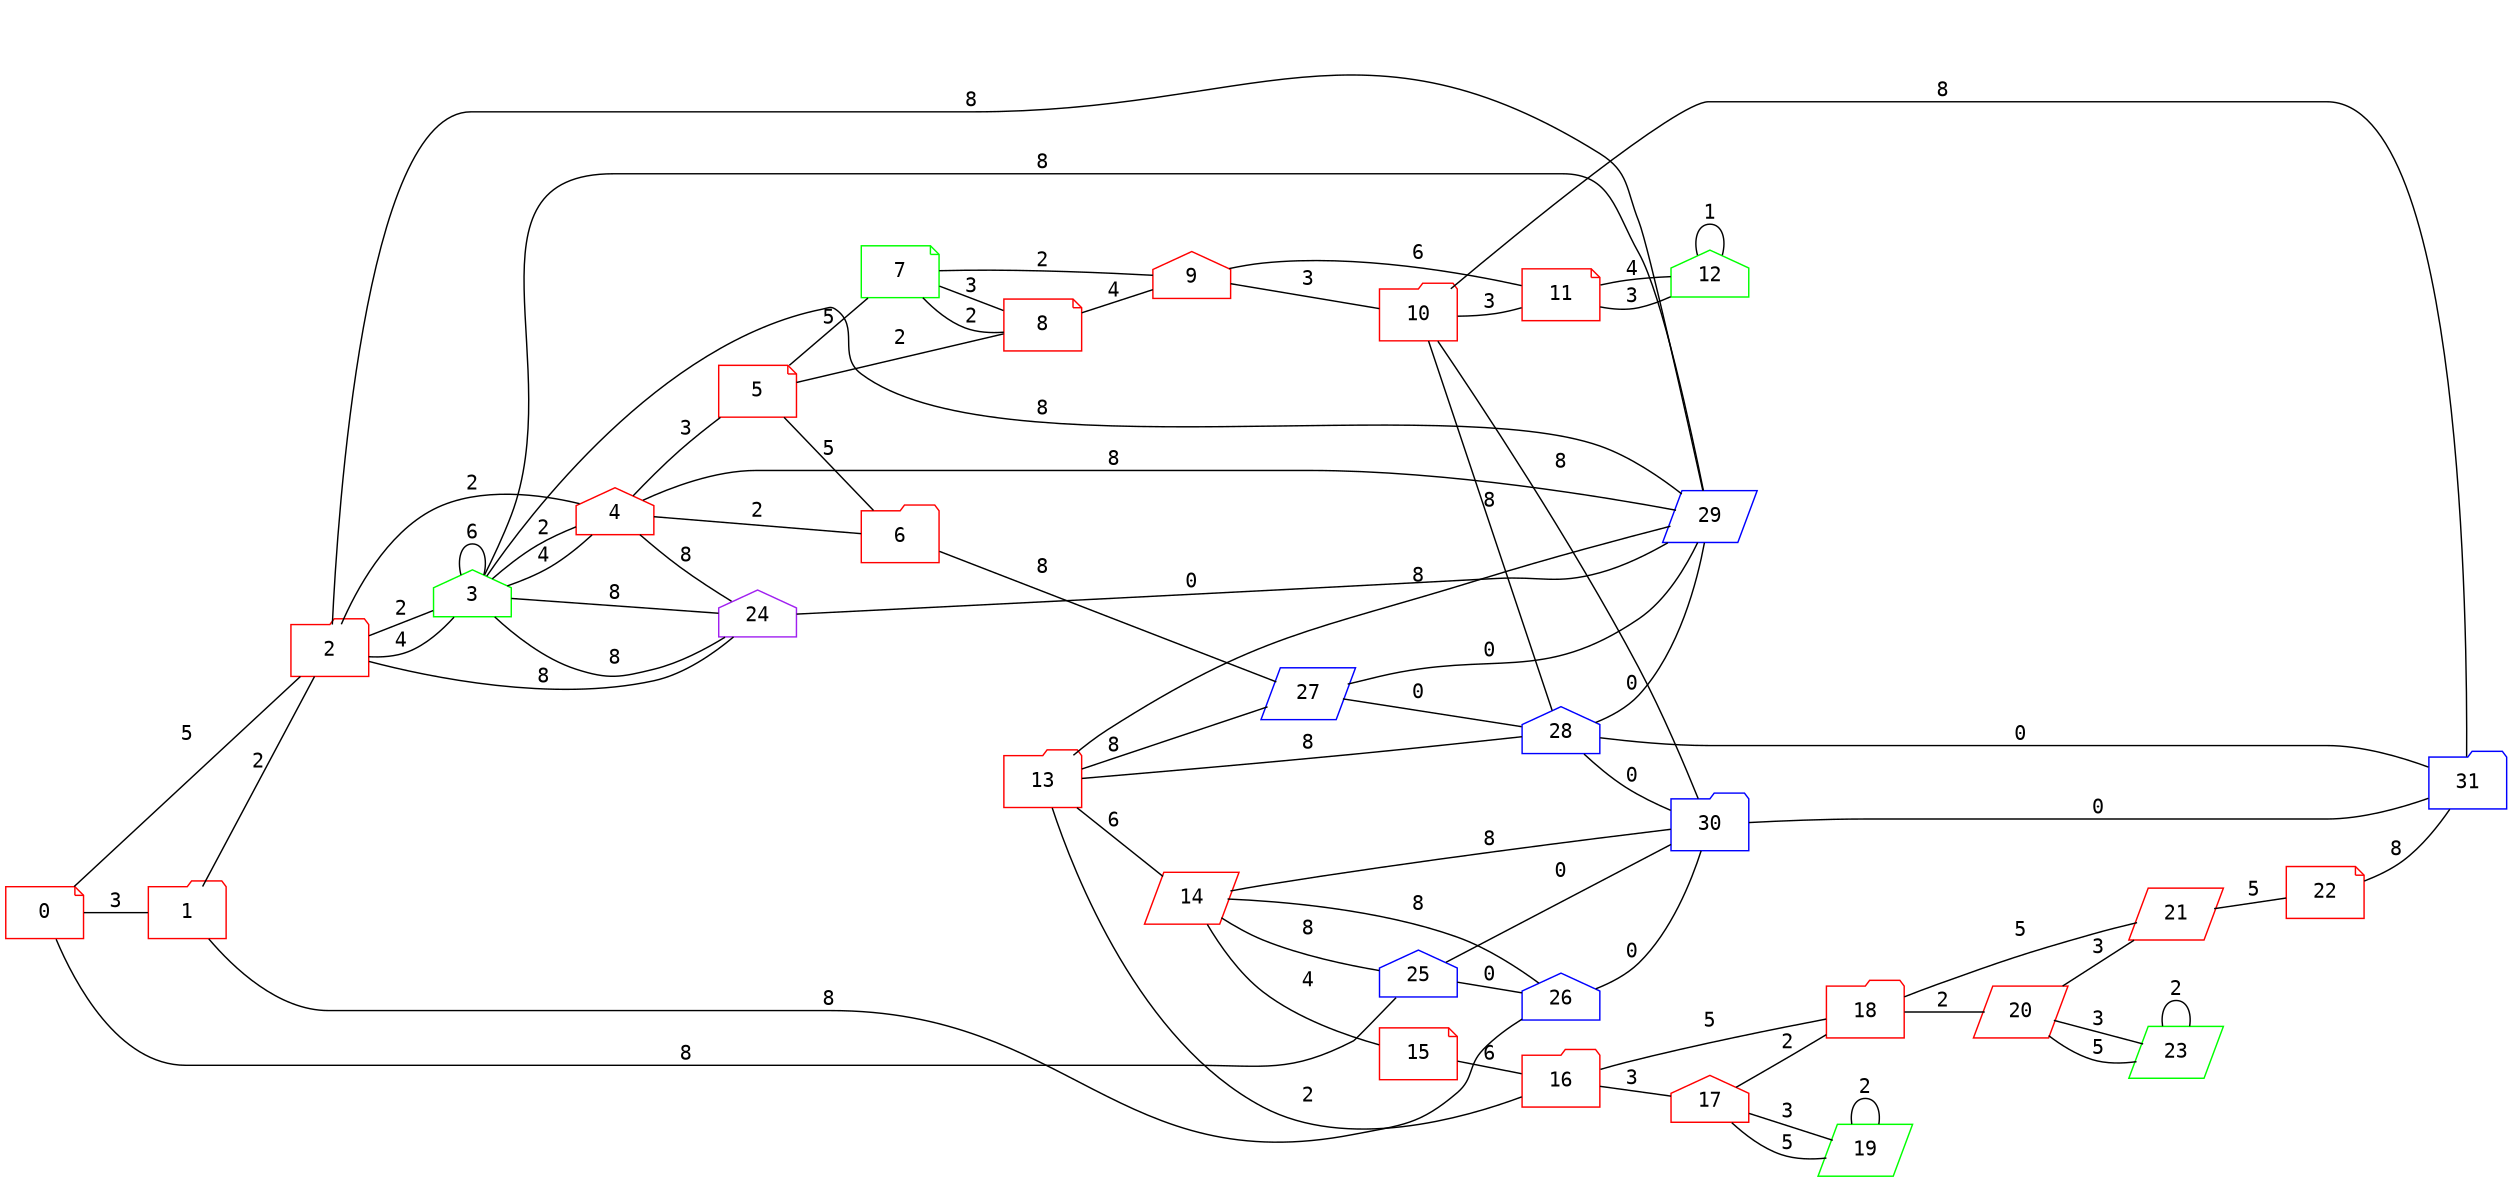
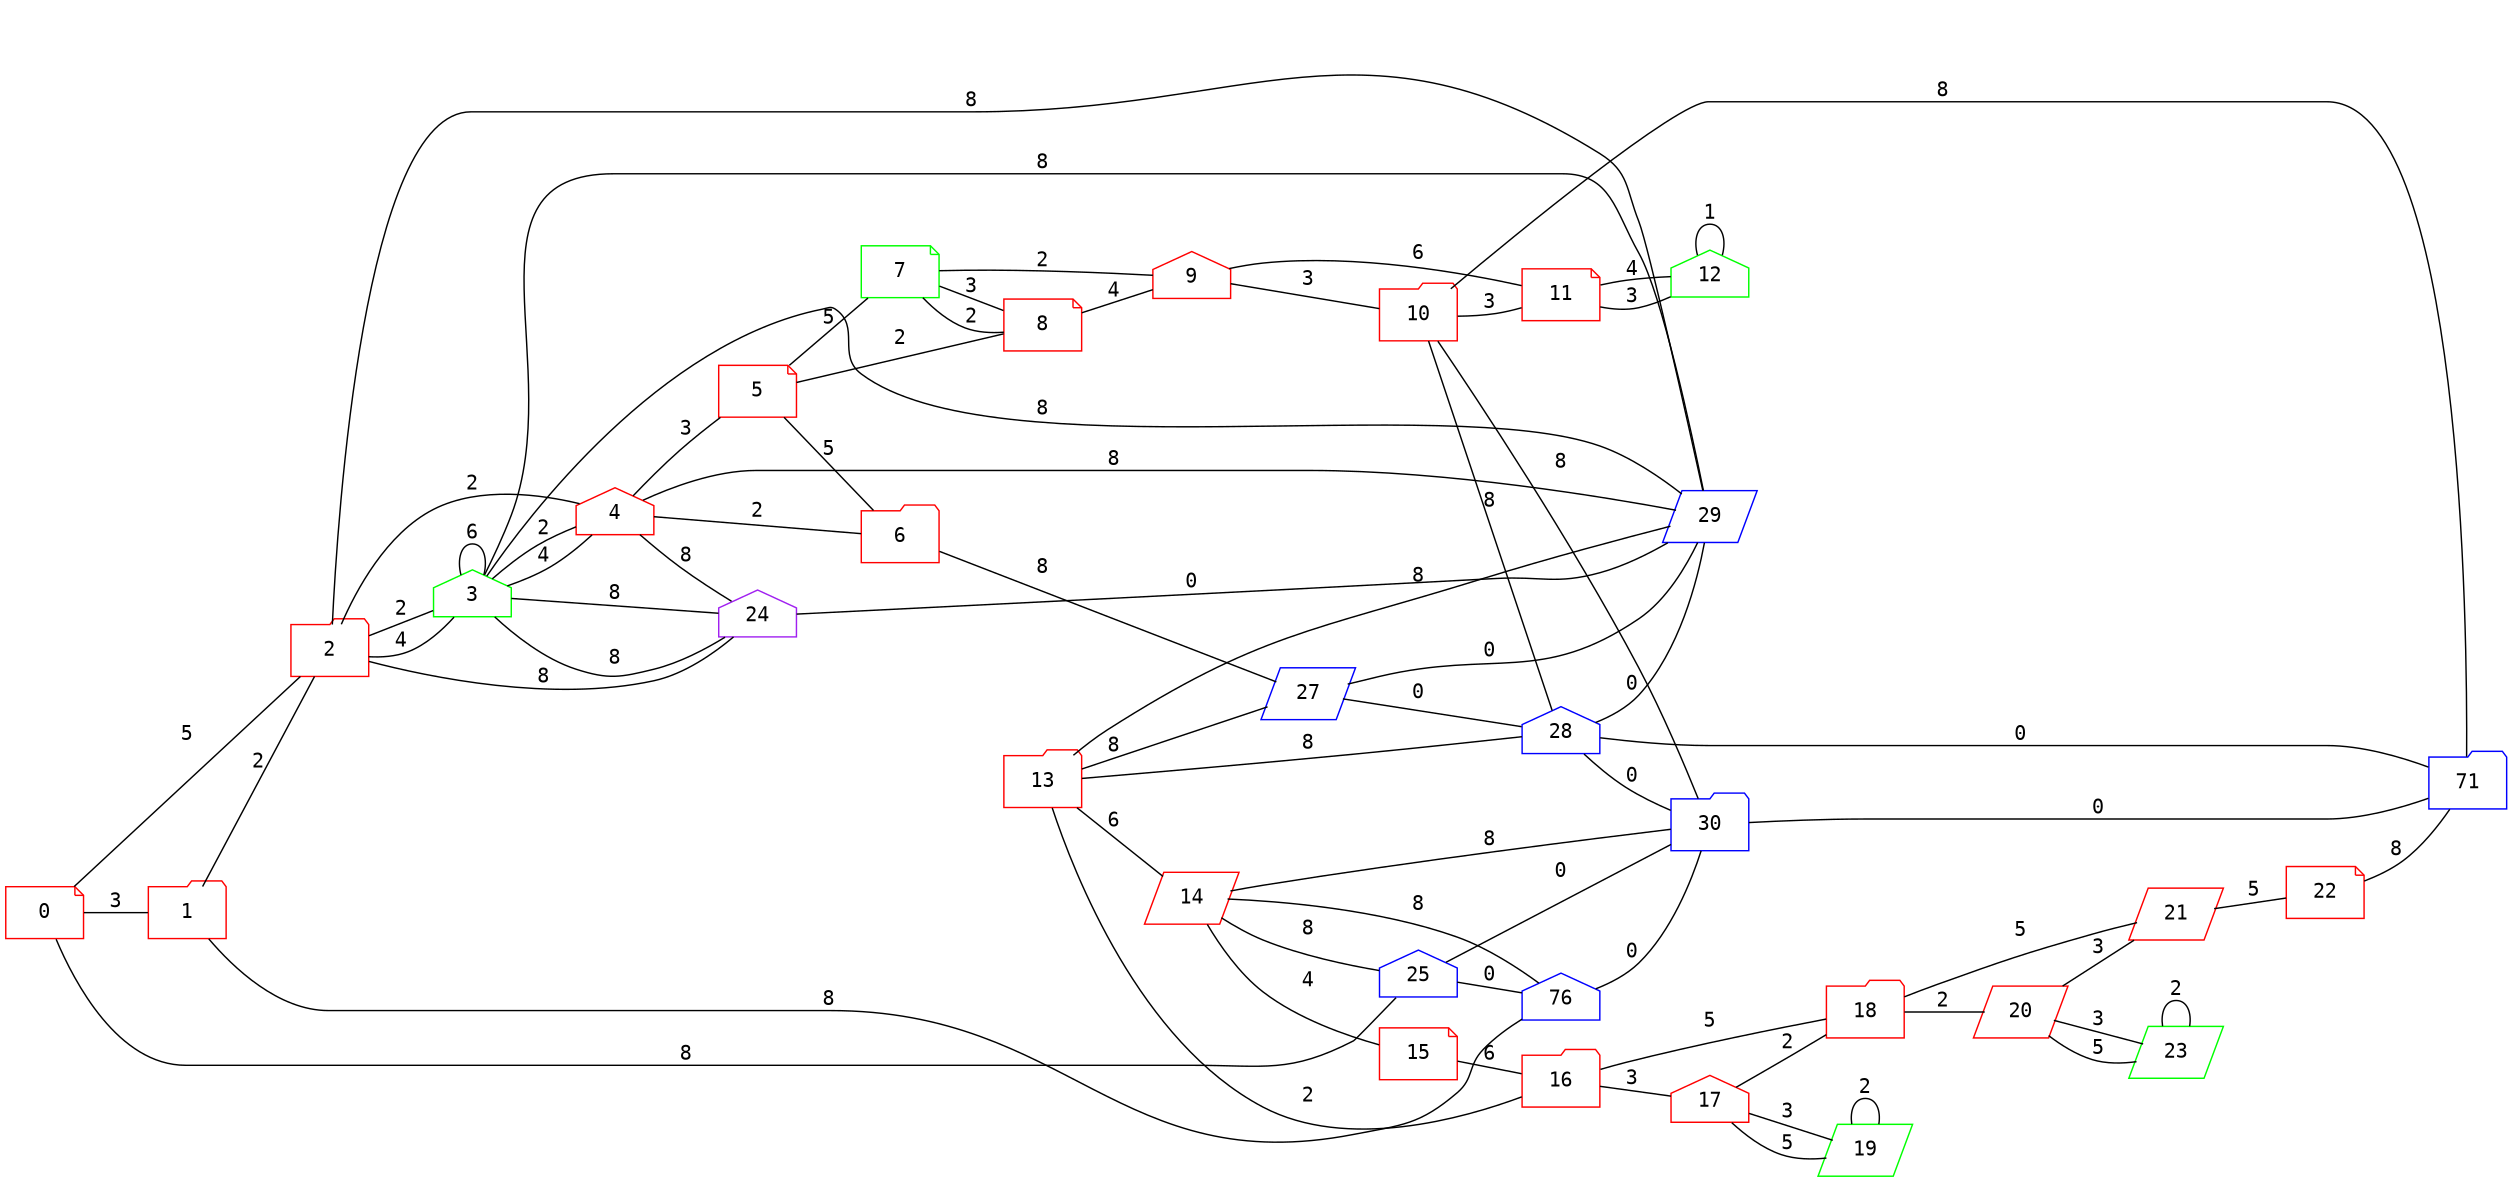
(2468, 783) -> (2468, 783)
(1561, 999) -> (1561, 999)
